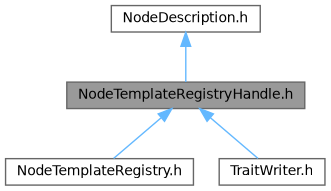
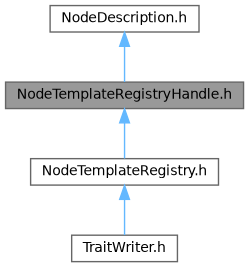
(234, 138) -> (125, 217)
